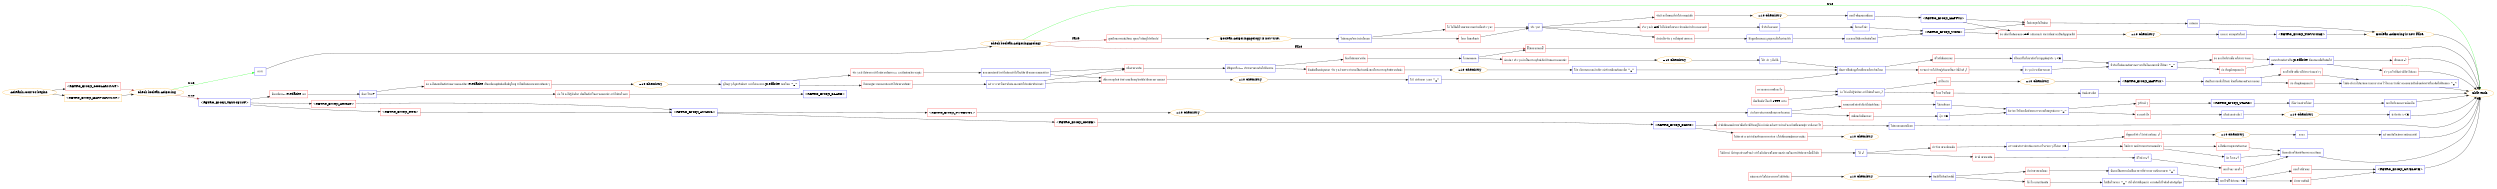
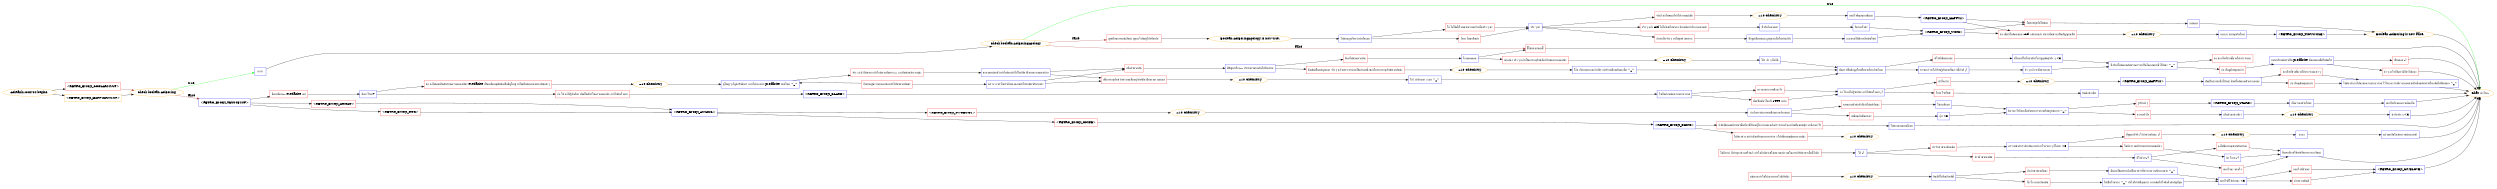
(2260, 59) -> none
(1944, 70) -> (1944, 70)
(829, 86) -> (831, 83)
(2480, 93) -> (2480, 93)
none -> (1674, 94)
(191, 96) -> (191, 96)
(2189, 146) -> (2182, 153)
